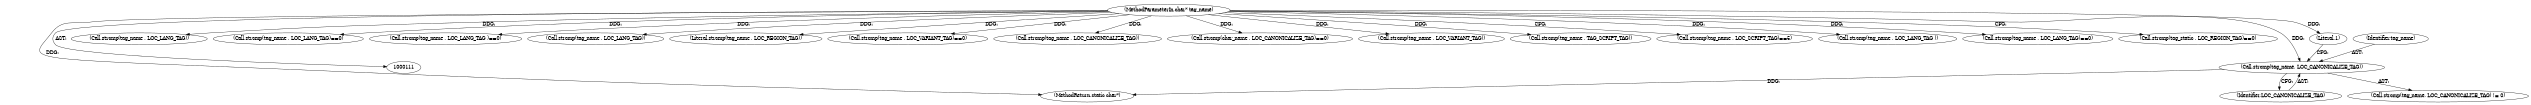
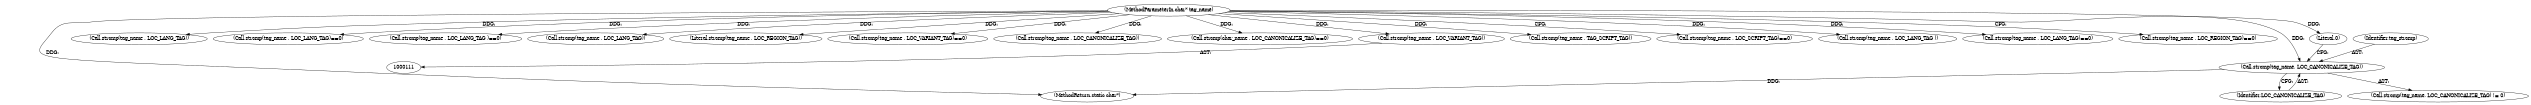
(270, 19) -> (903, 60)
(1735, 39) -> (1735, 39)
(2198, 39) -> (2198, 39)
(2328, 39) -> (2328, 39)
(2391, 39) -> (2391, 39)
